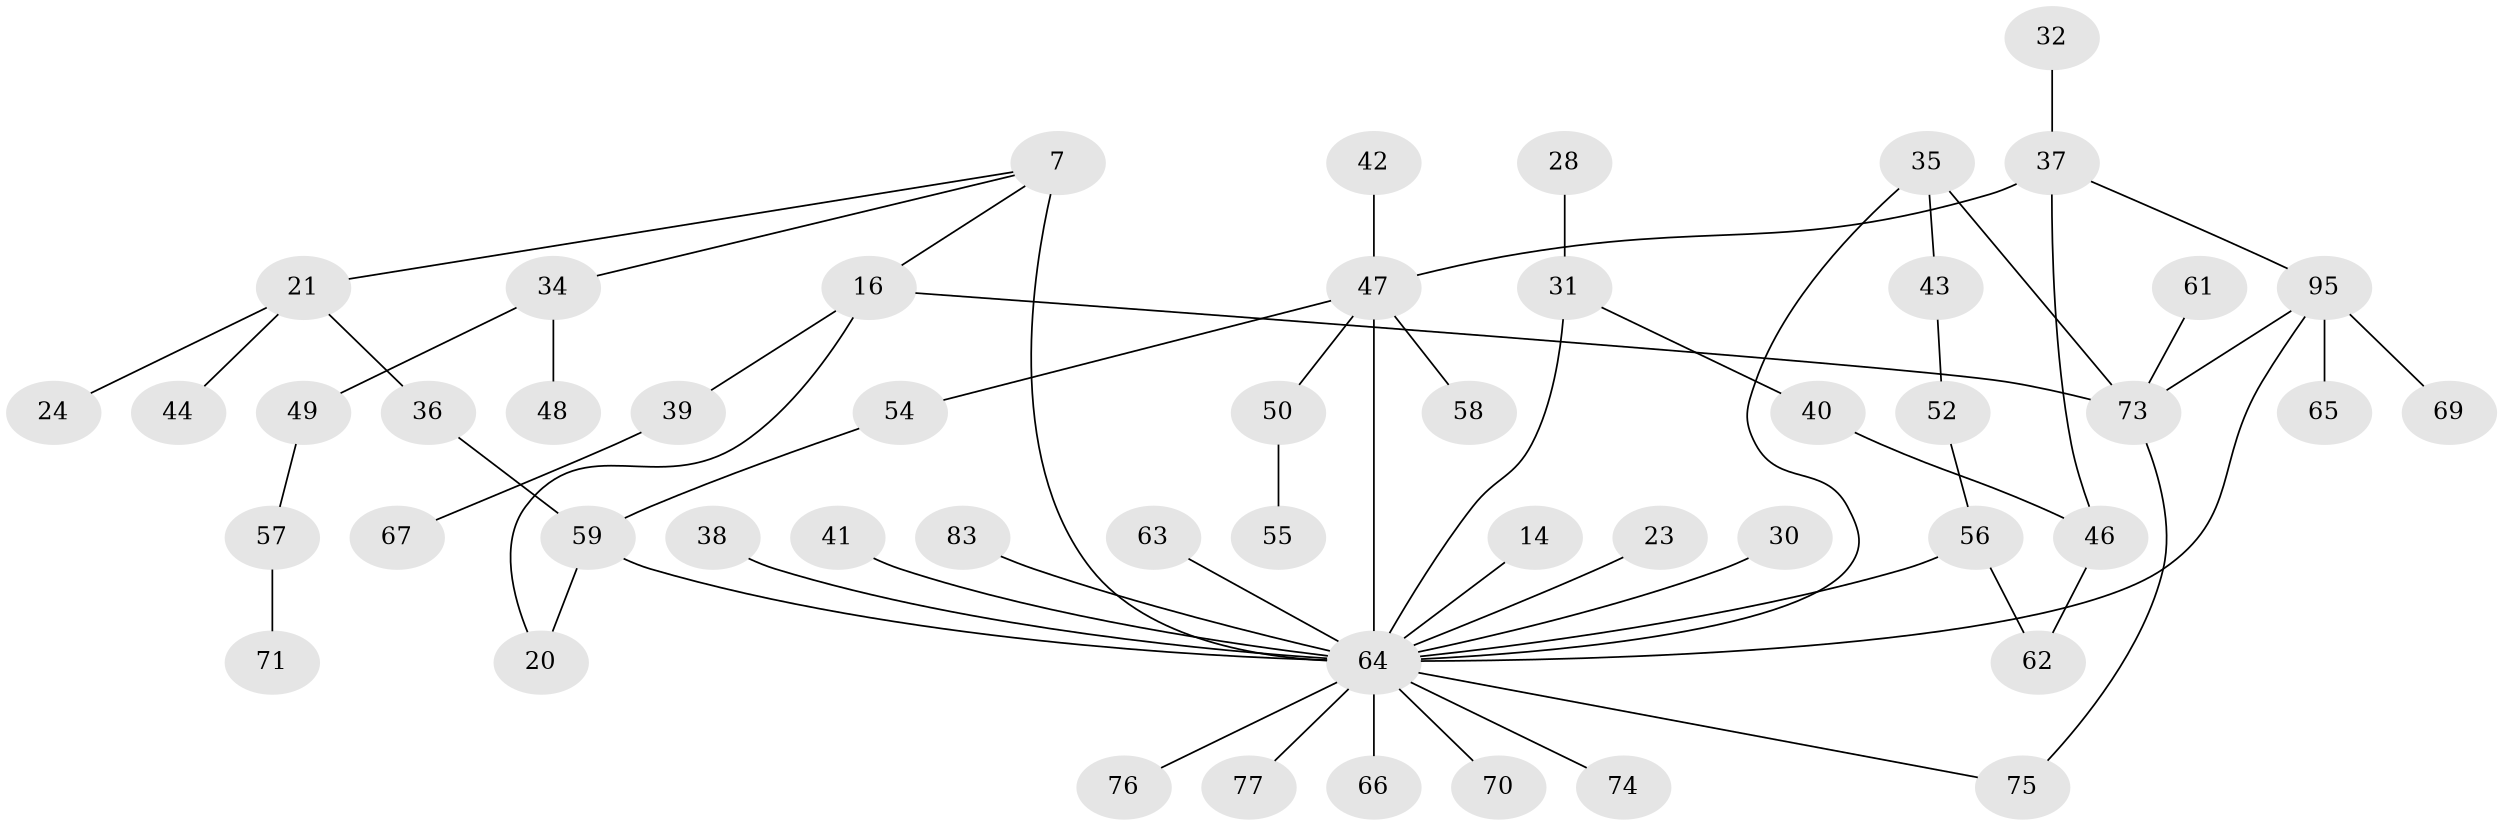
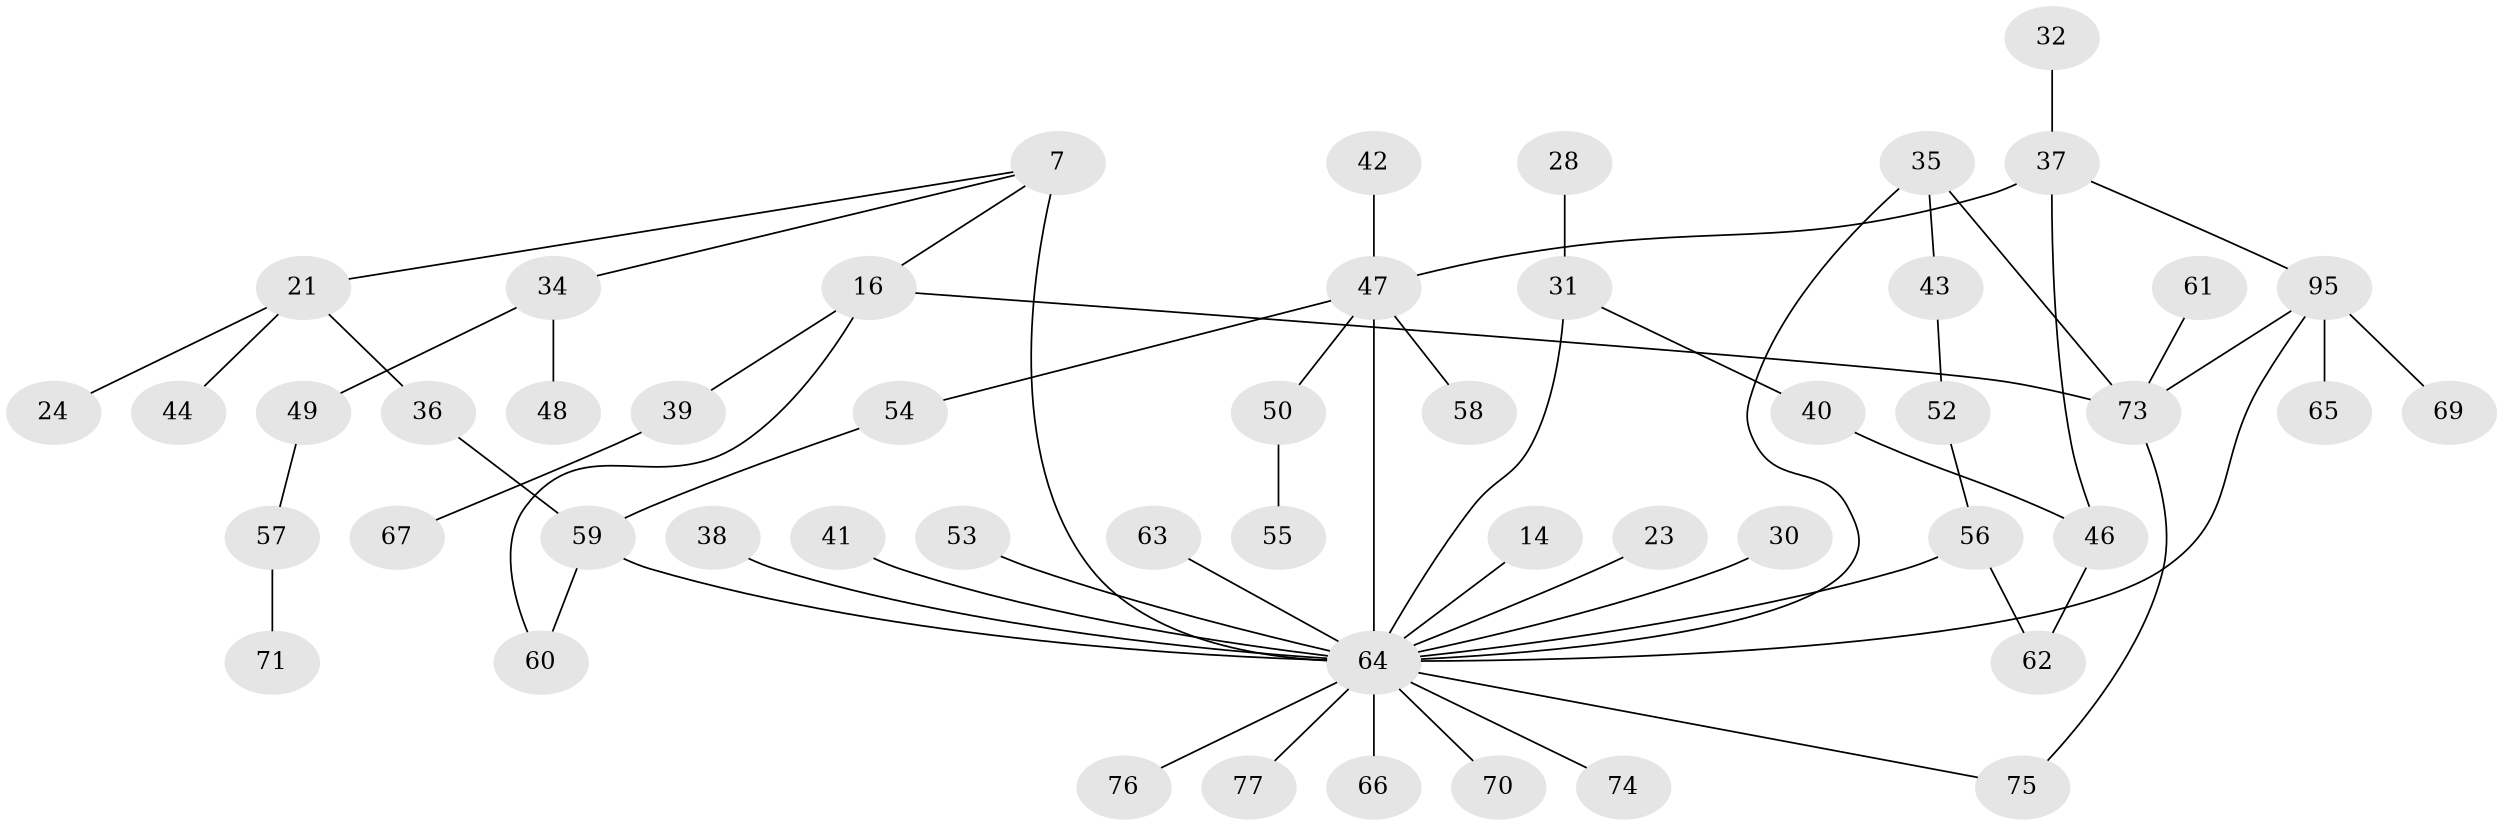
(963, 538) -> (963, 538)
(541, 663) -> (541, 663)
